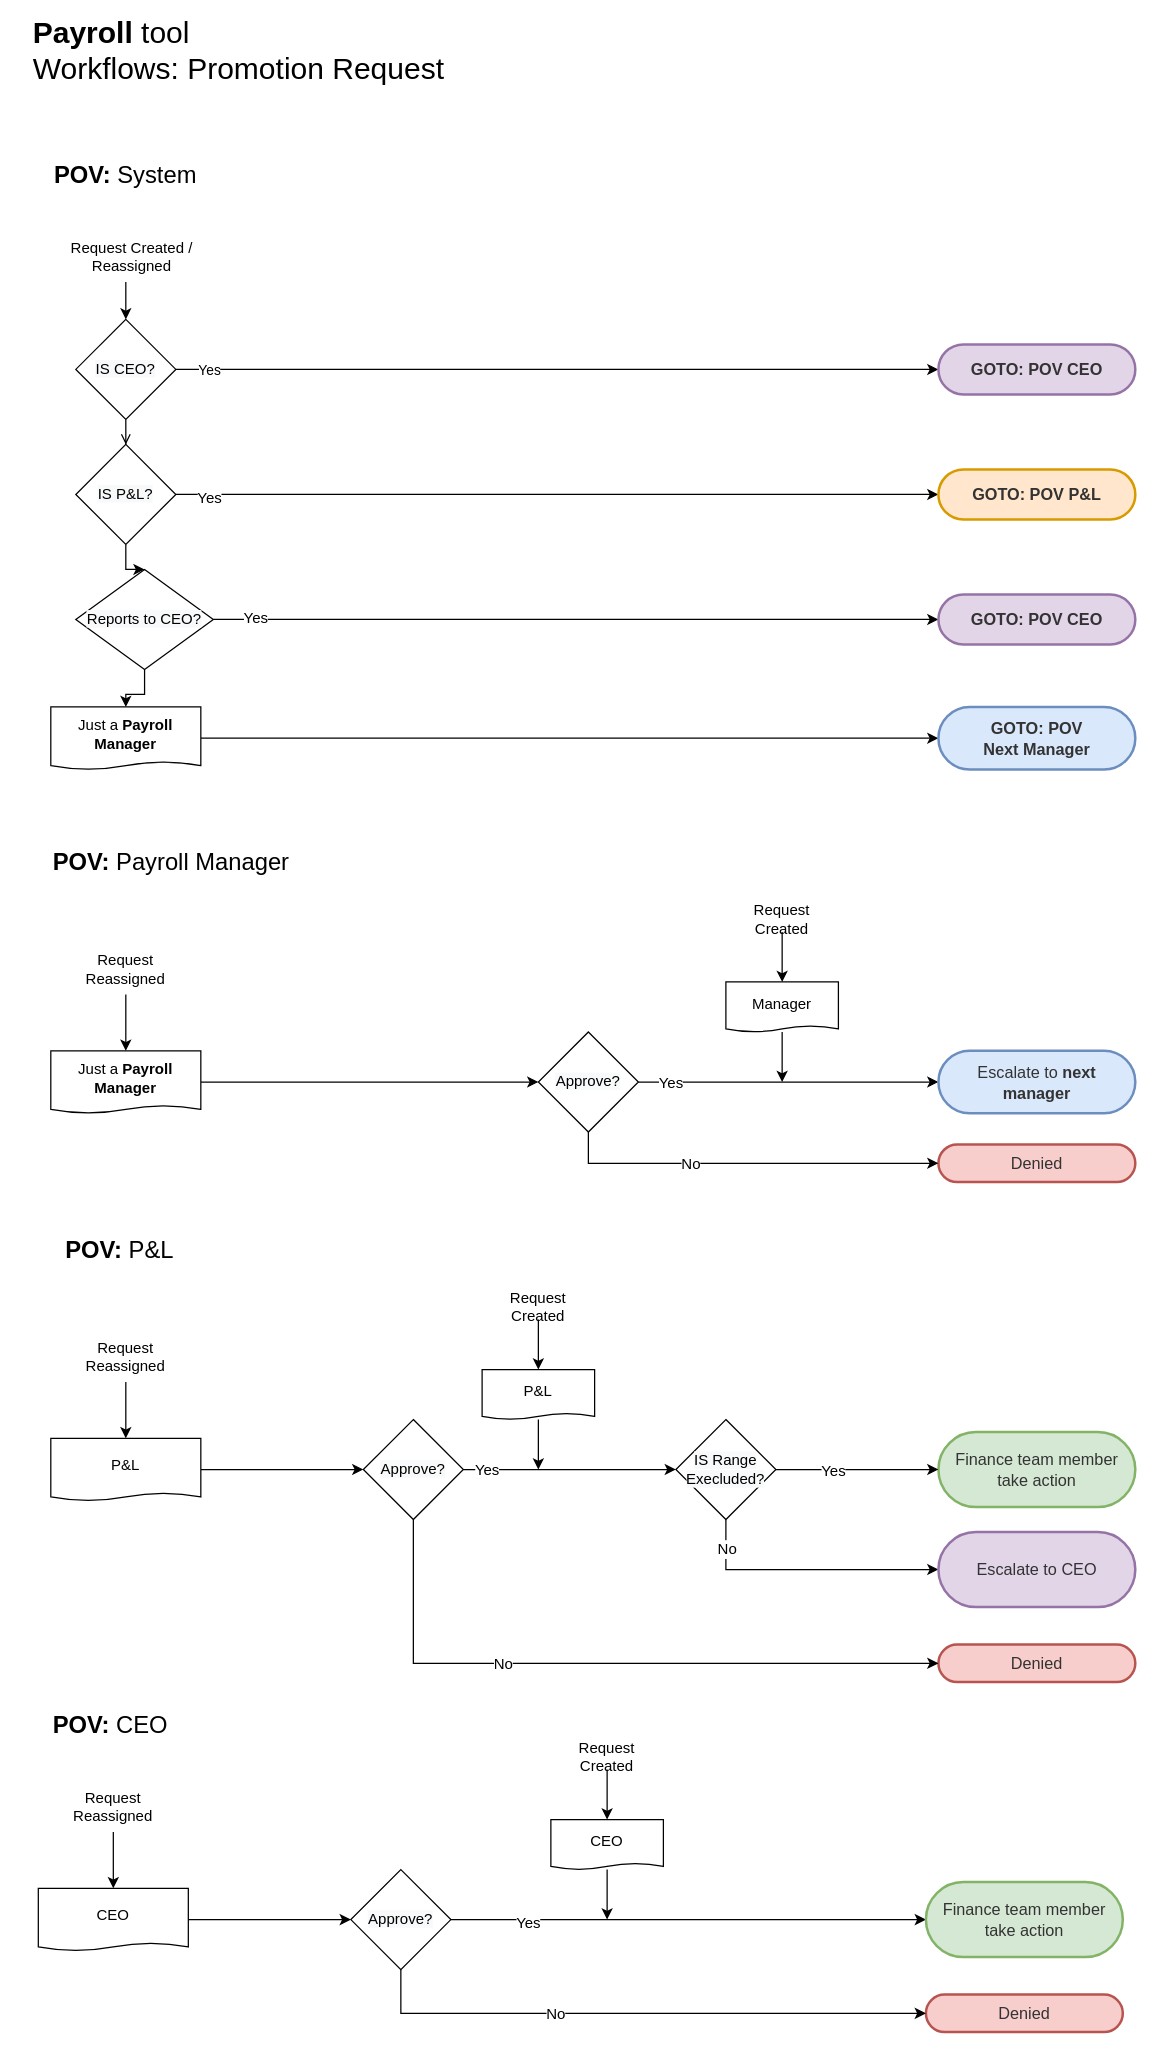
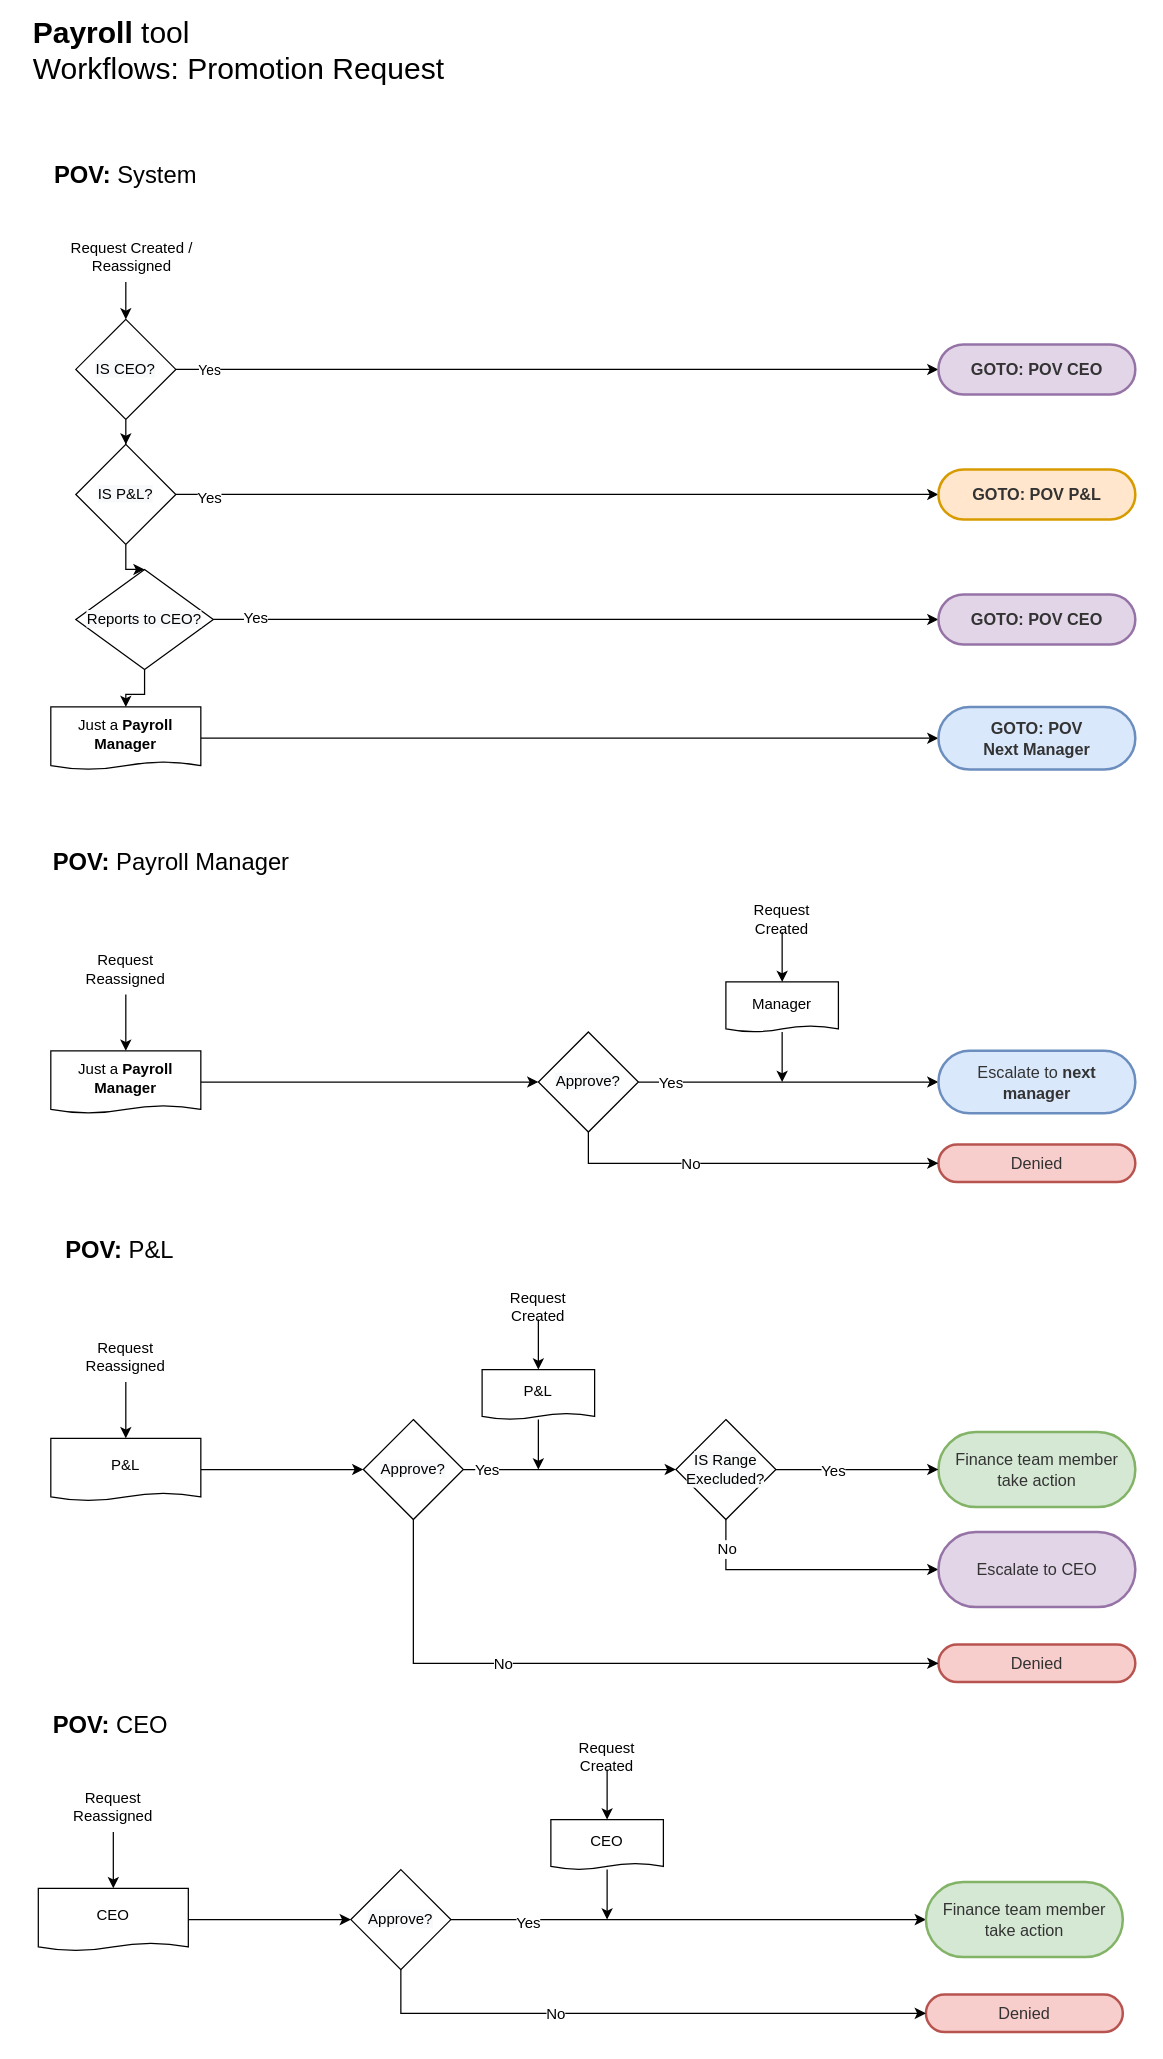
(126, 437) -> (126, 434)
